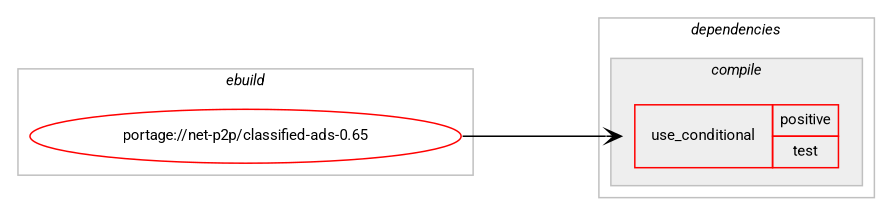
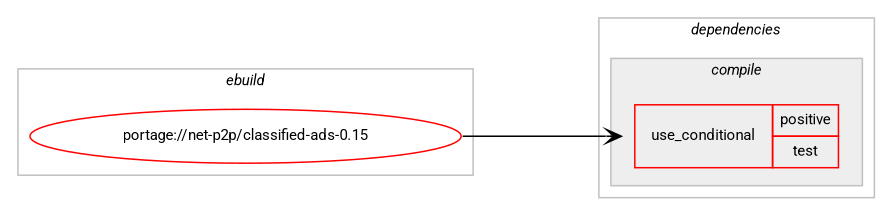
(246, 136) -> (246, 136)
